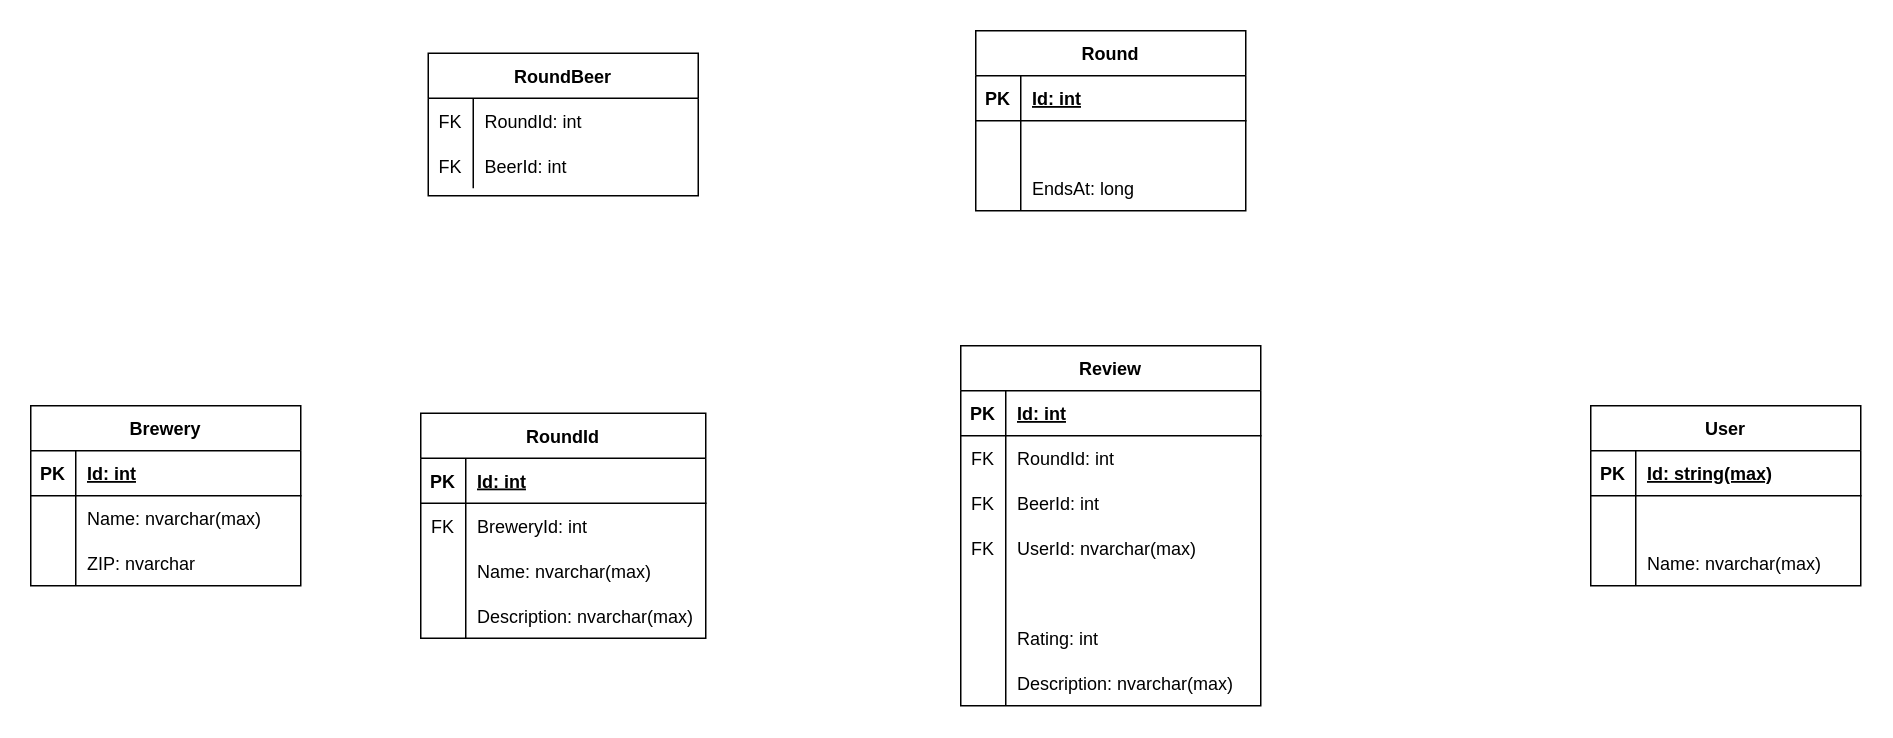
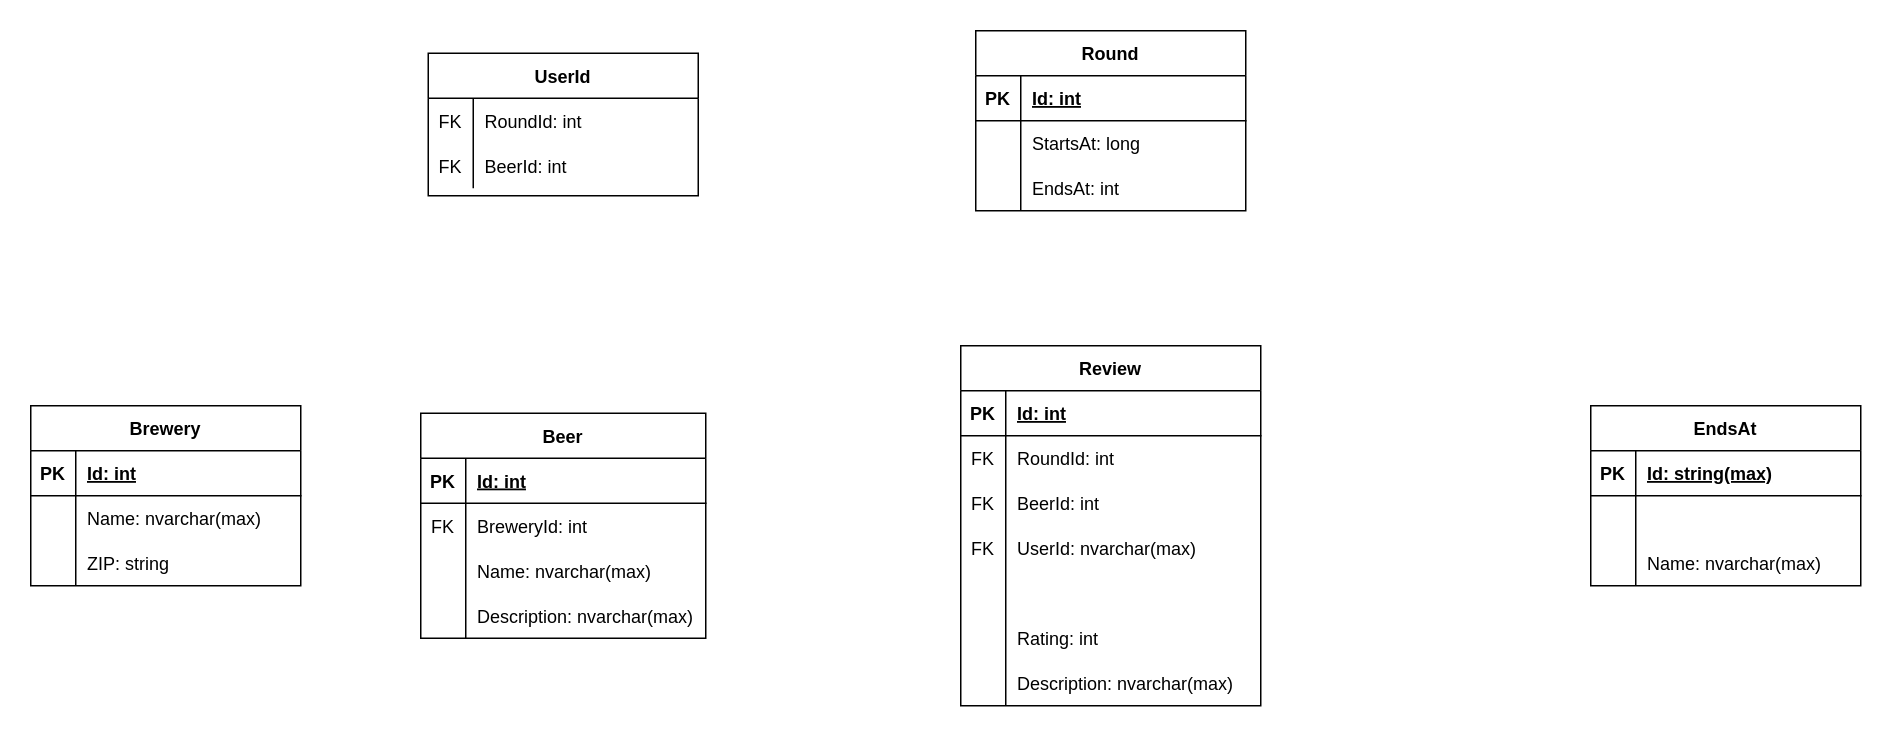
(563, 77) -> (563, 77)
none -> (1133, 143)
(1085, 189) -> (1080, 189)
(1725, 429) -> (1725, 429)
(563, 437) -> (563, 437)
(148, 564) -> (135, 564)
